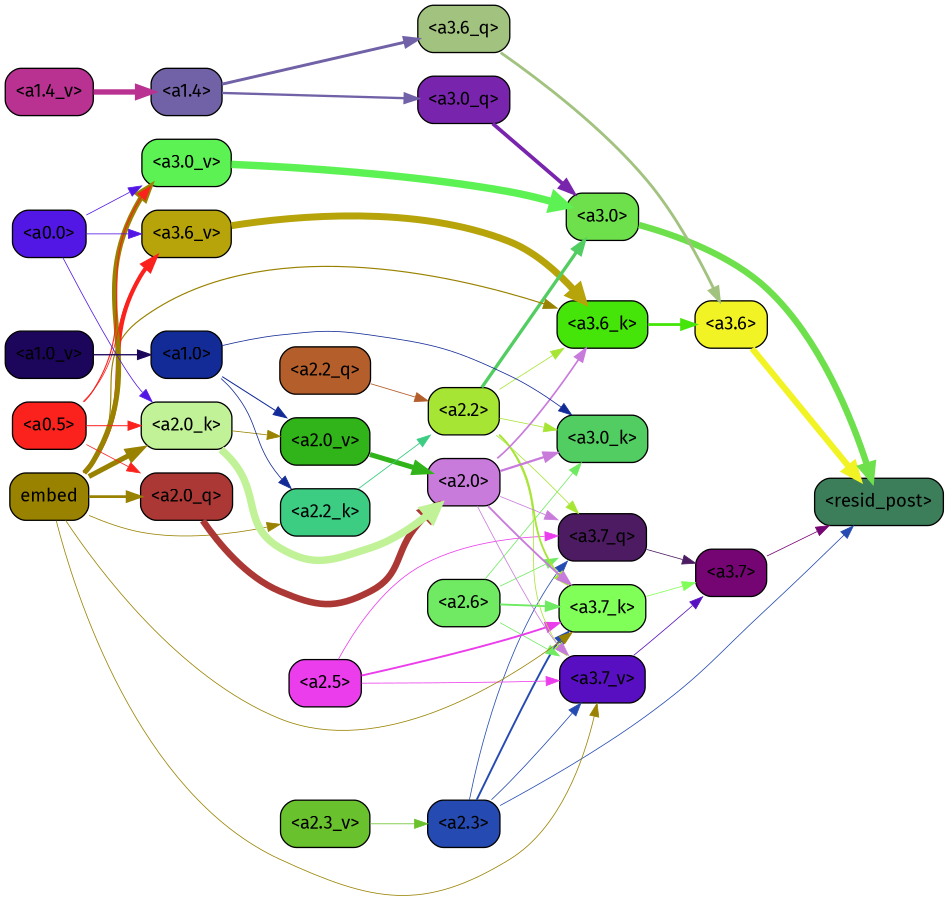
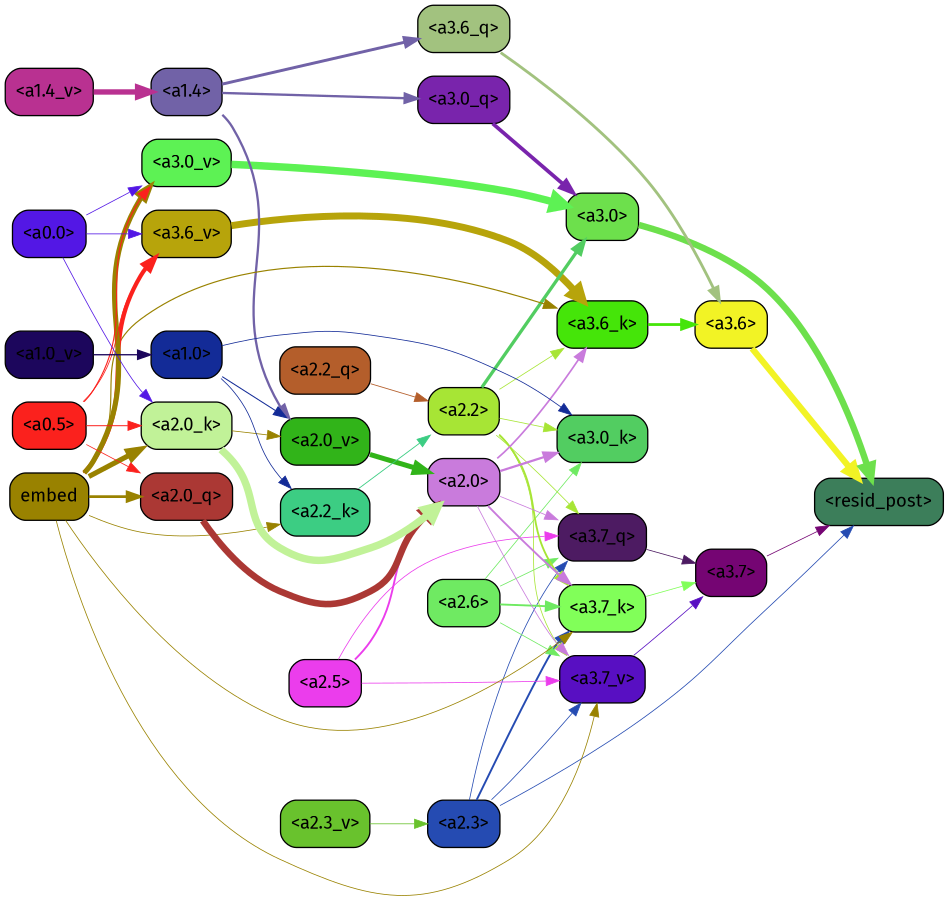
none -> (257, 259)
(454, 653) -> (388, 605)
